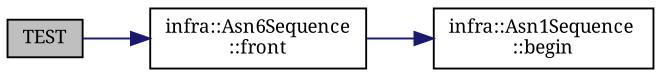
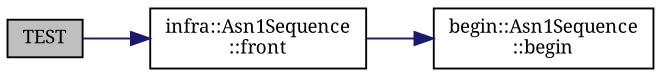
(258, 38) -> (258, 38)
(544, 38) -> (544, 38)
